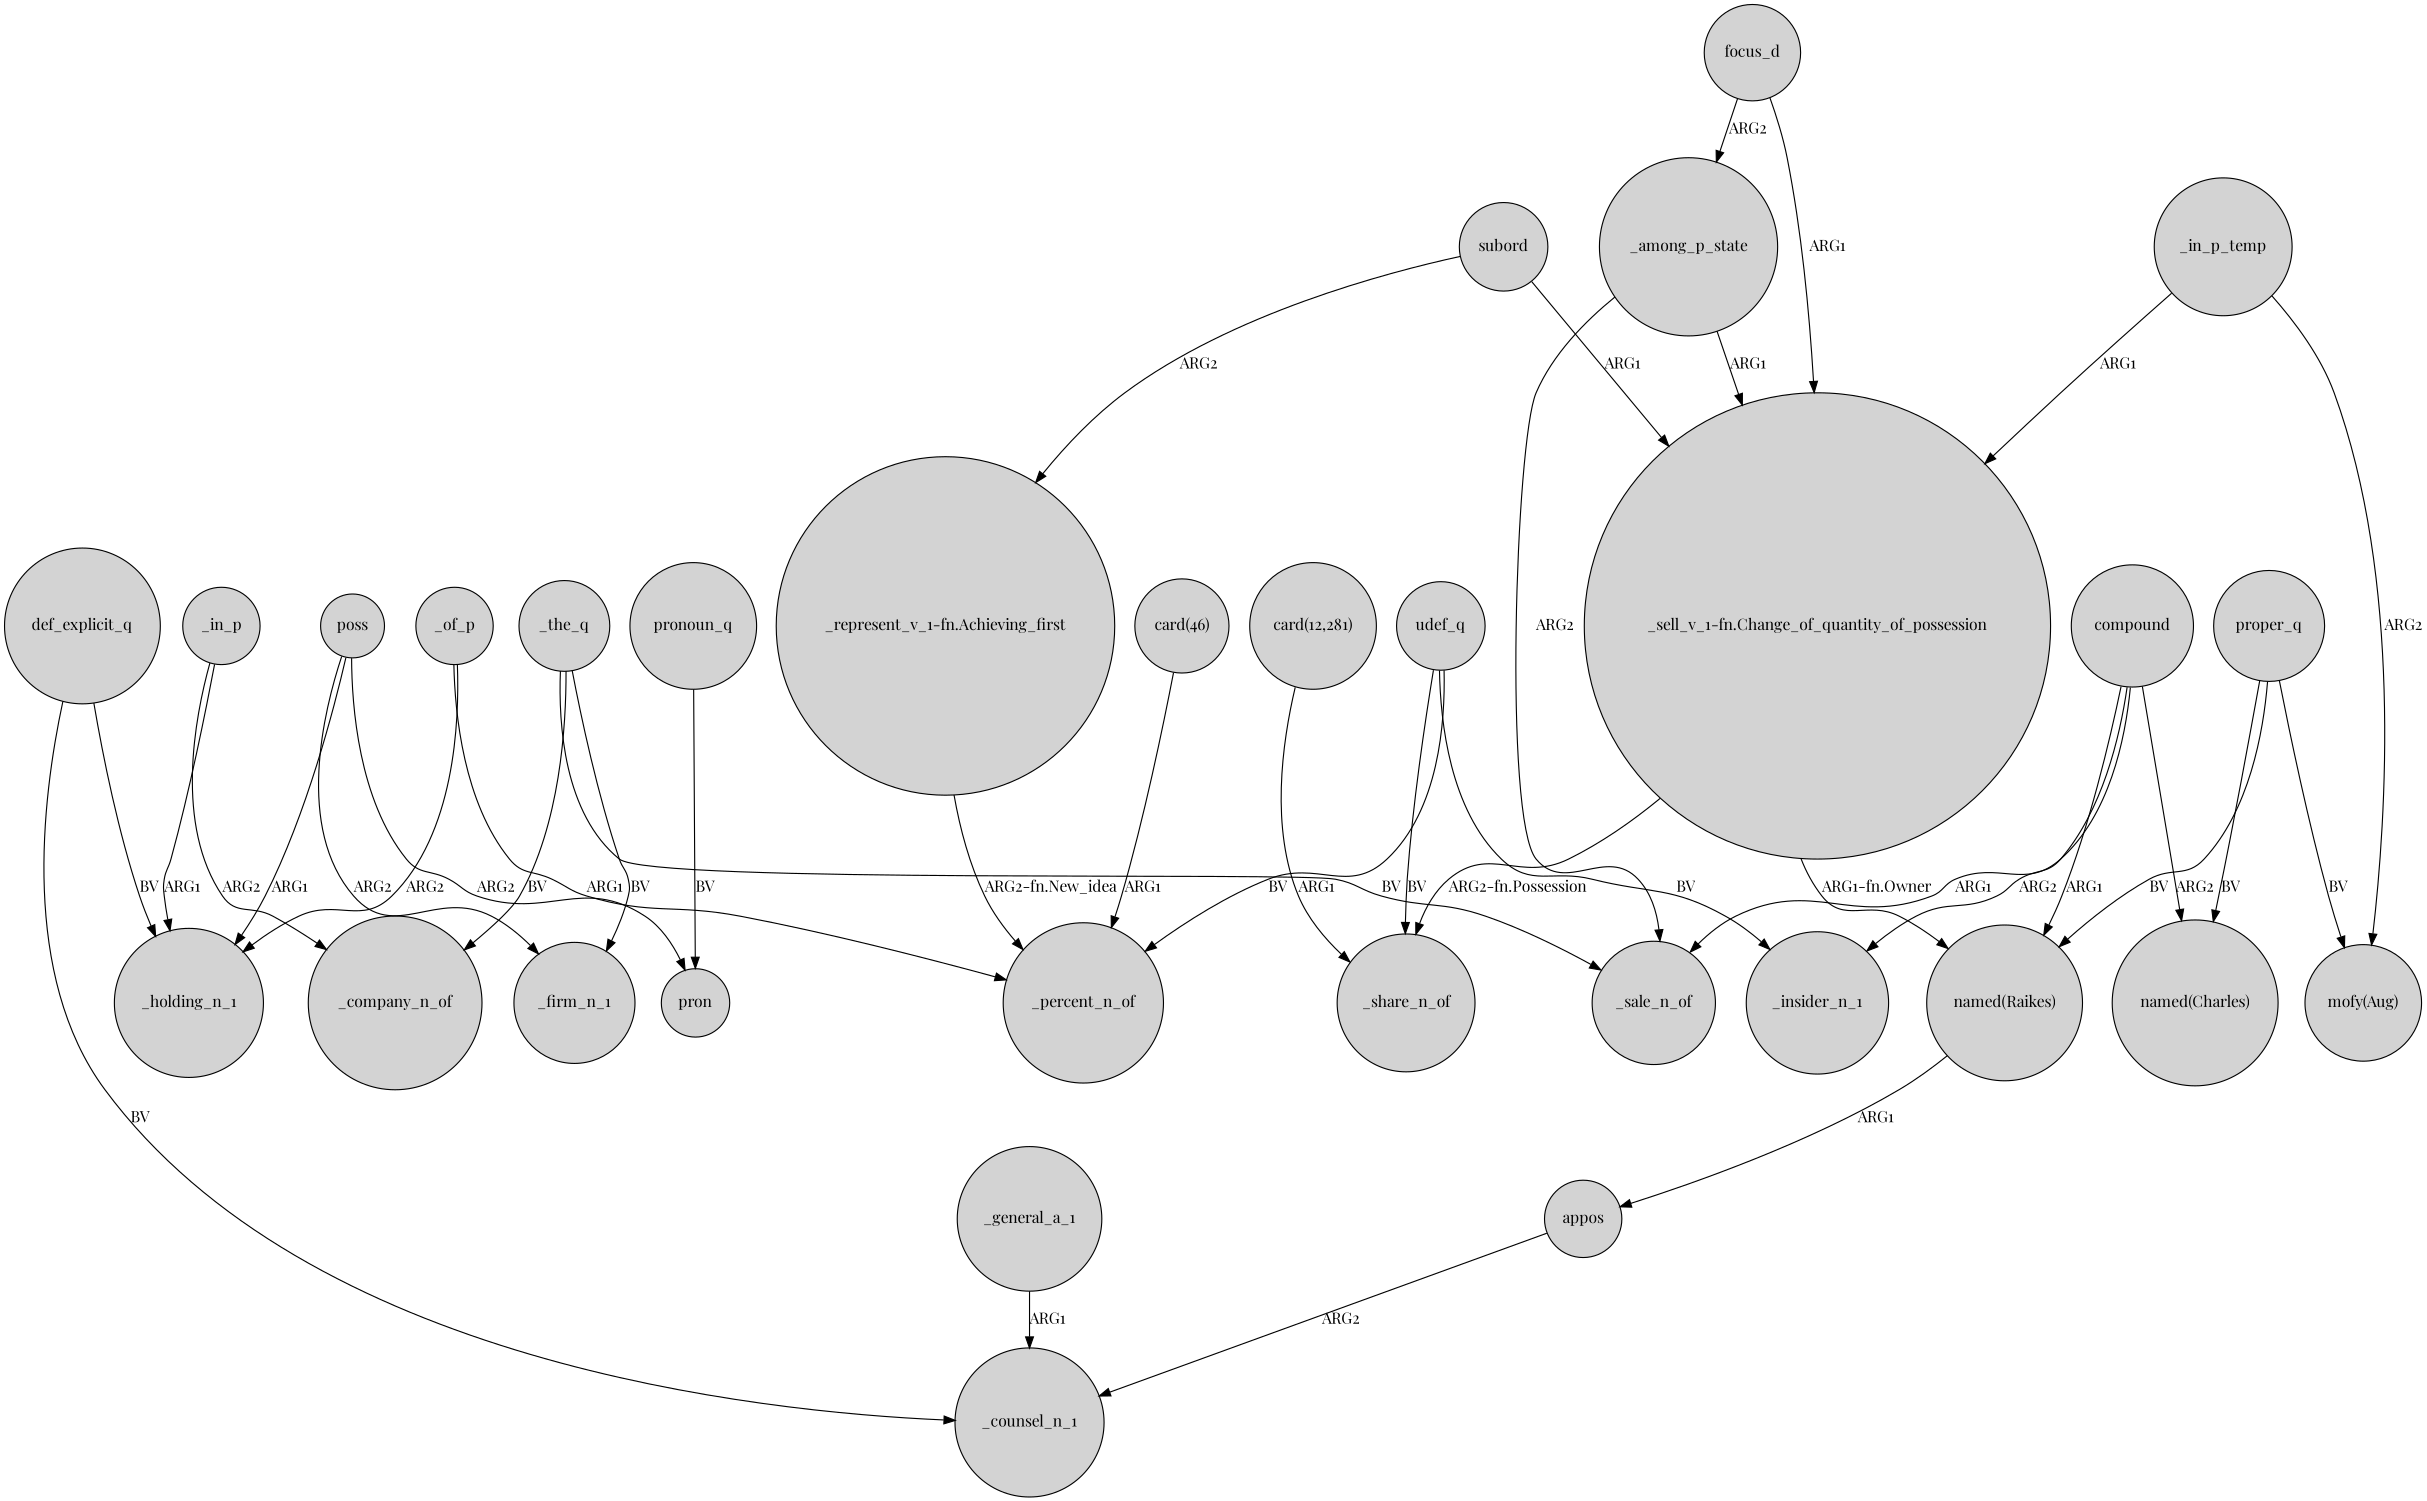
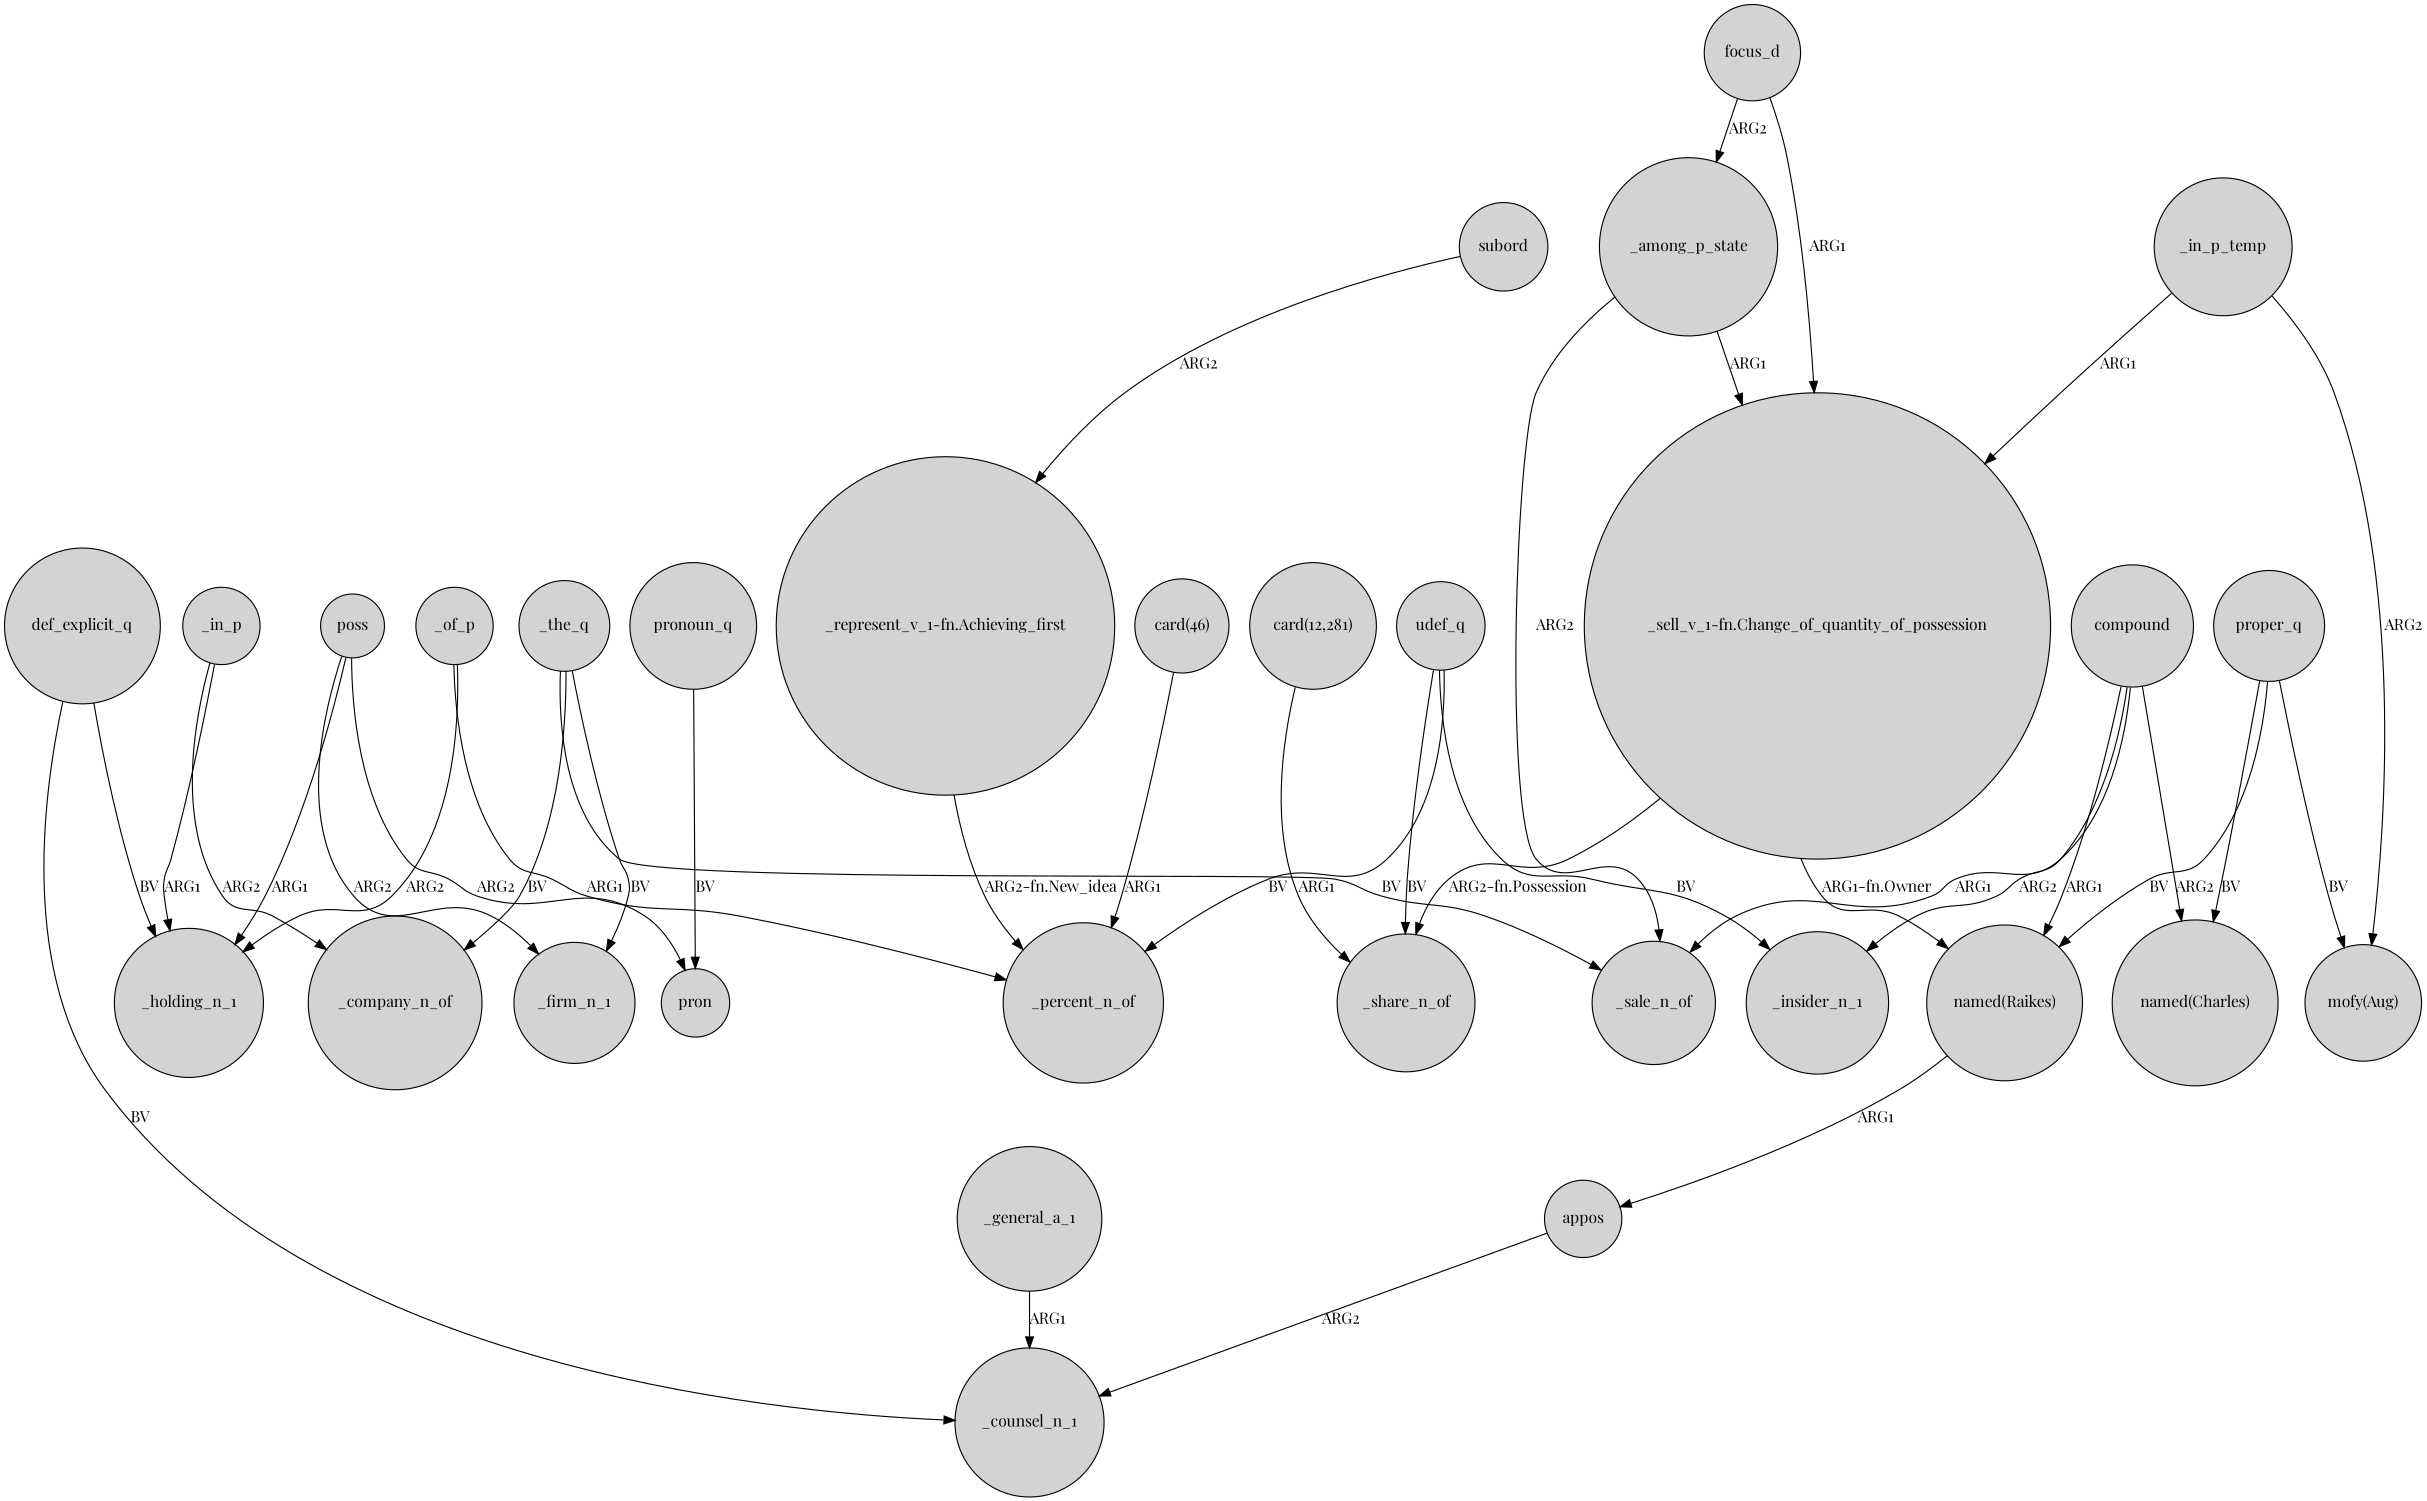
(1597, 360) -> none
